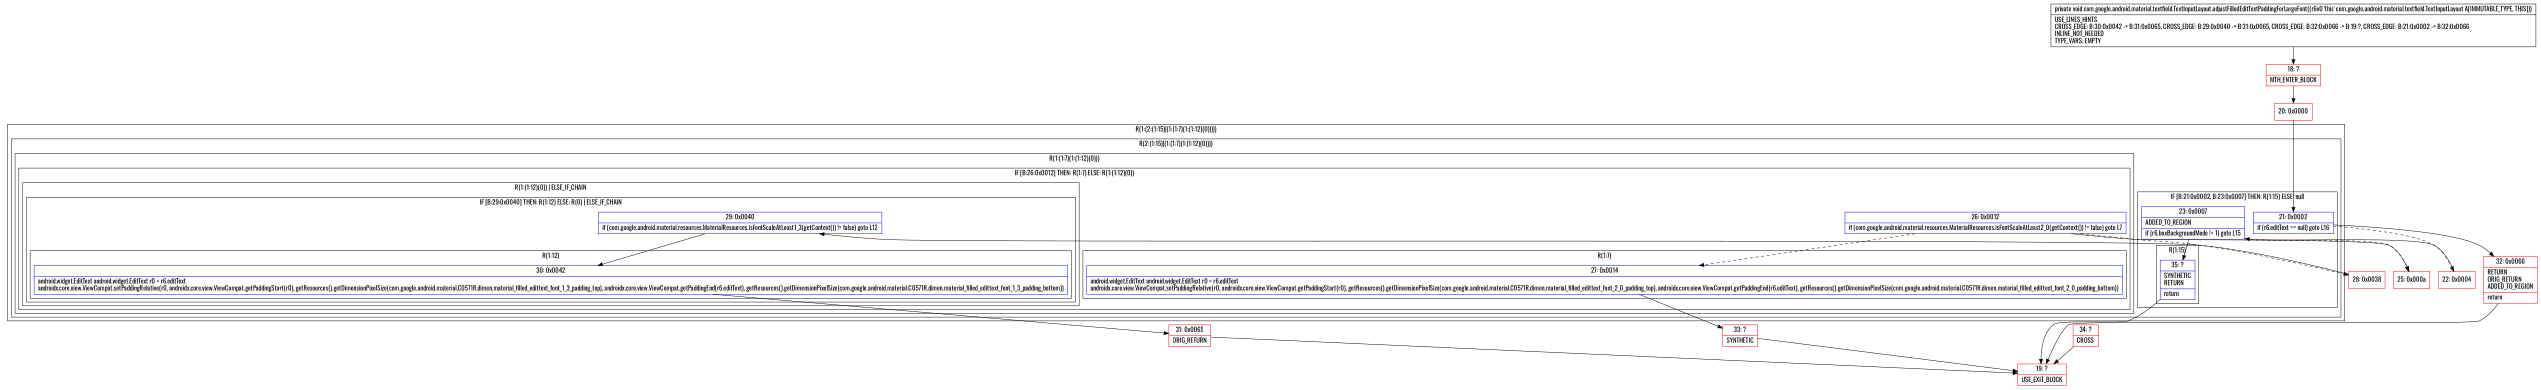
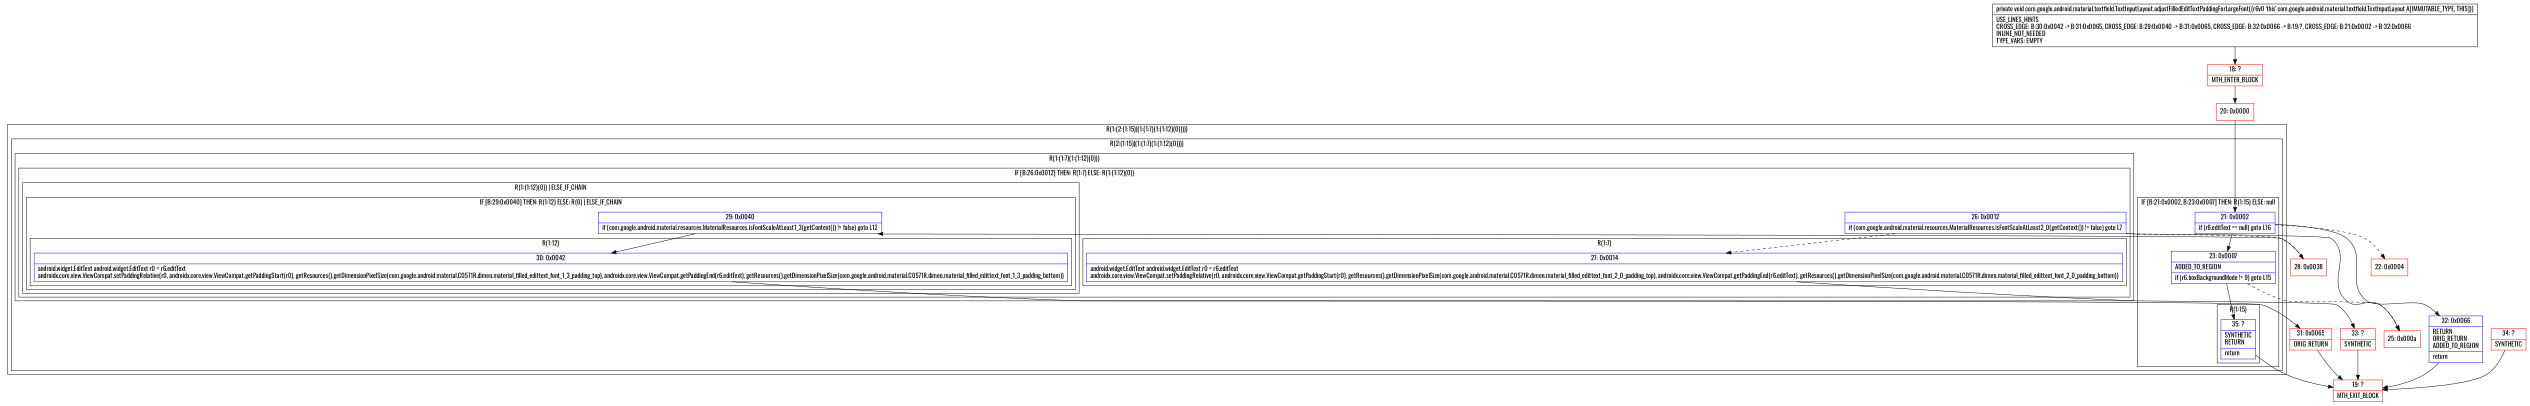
(2193, 234) -> (2223, 278)
(2381, 240) -> (2231, 240)
(2510, 280) -> (2456, 339)
(2086, 341) -> (2509, 344)
(2042, 380) -> (2358, 396)
